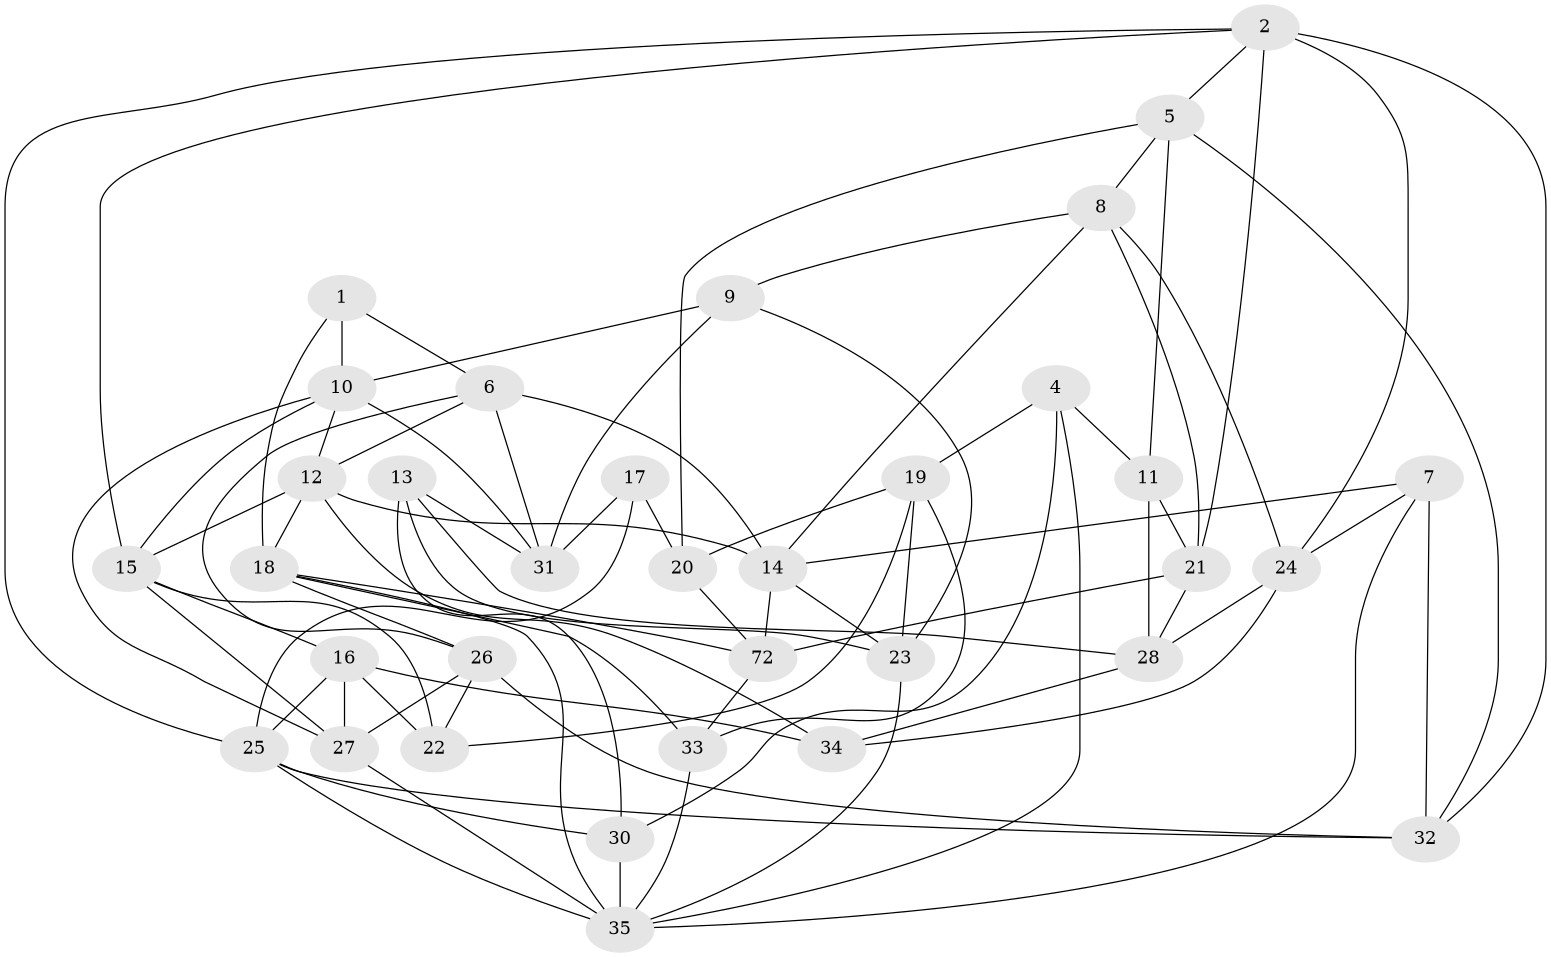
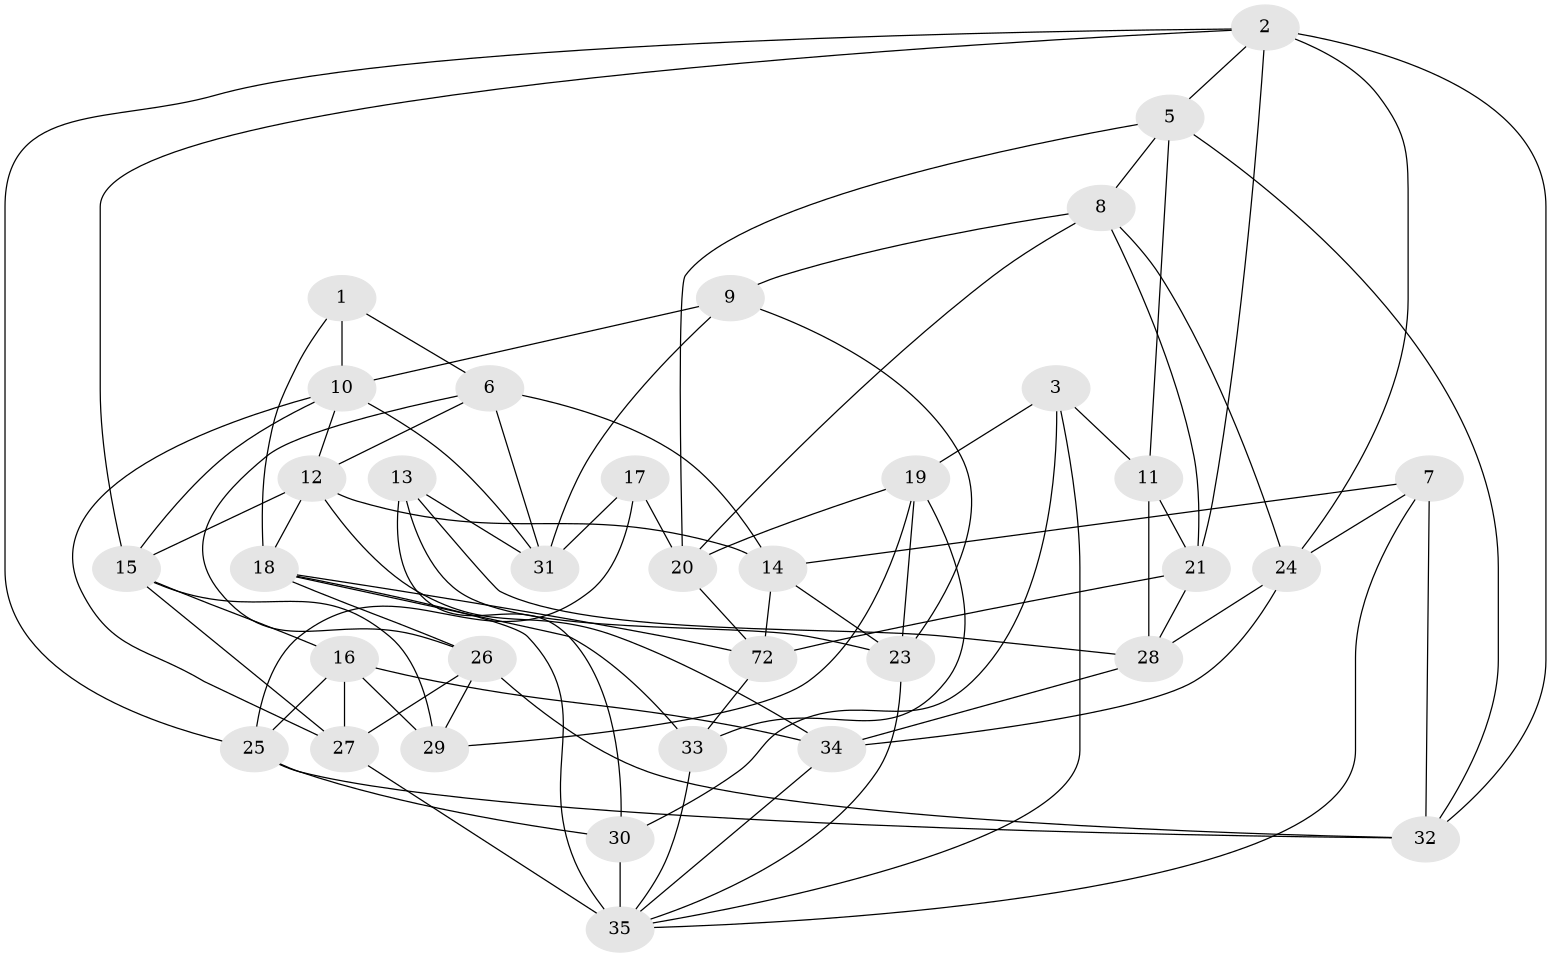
(934, 386) -> (887, 365)
(1056, 388) -> (1056, 388)
(435, 749) -> (435, 749)
(428, 854) -> (726, 839)
